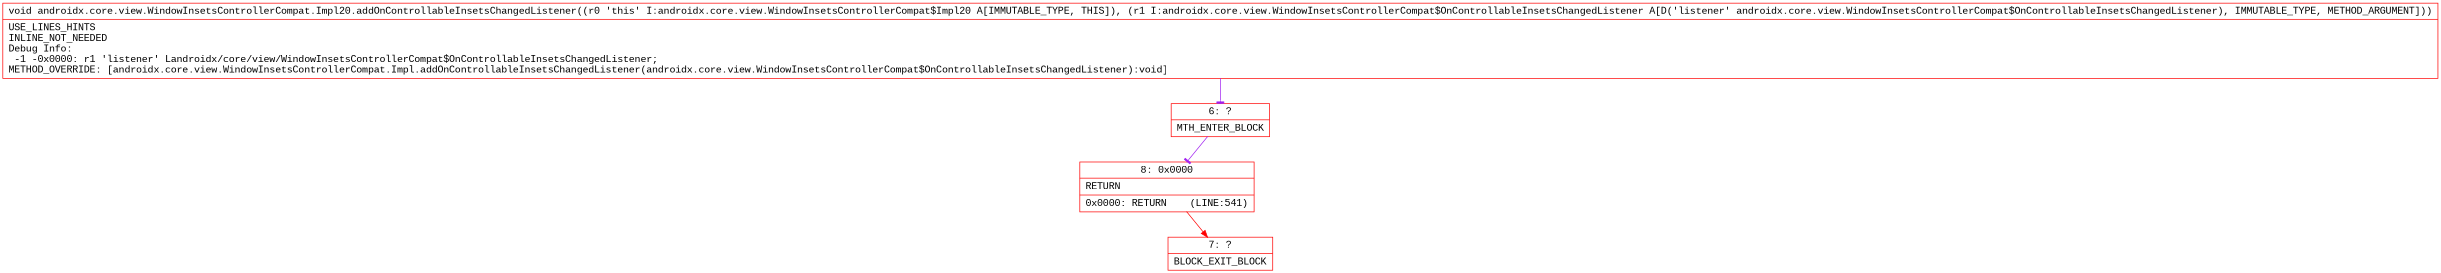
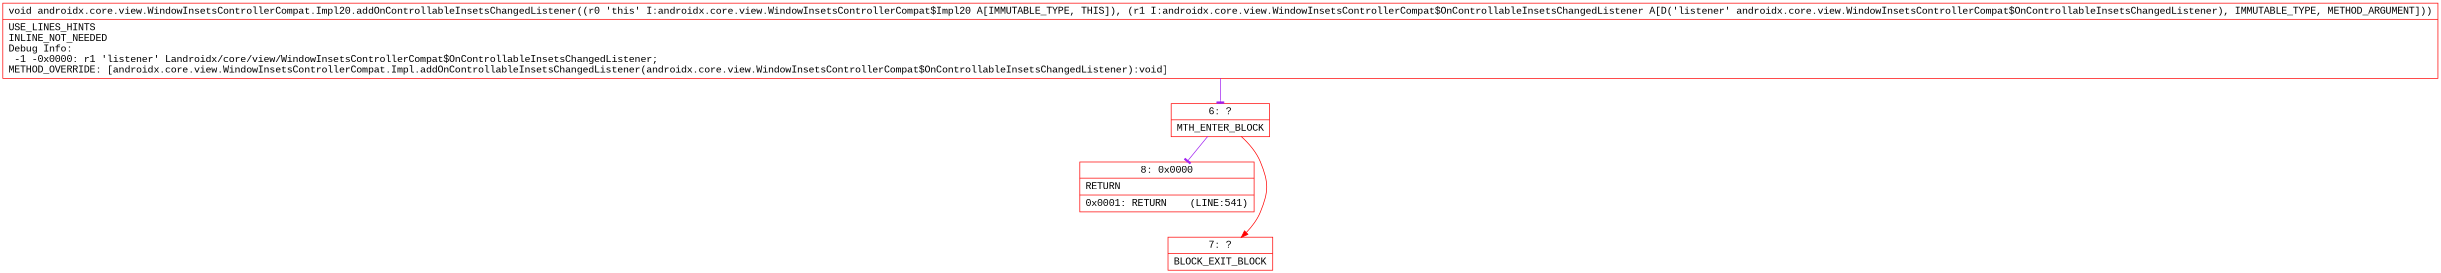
(1167, 203) -> (1167, 203)
(1195, 222) -> (1266, 183)
